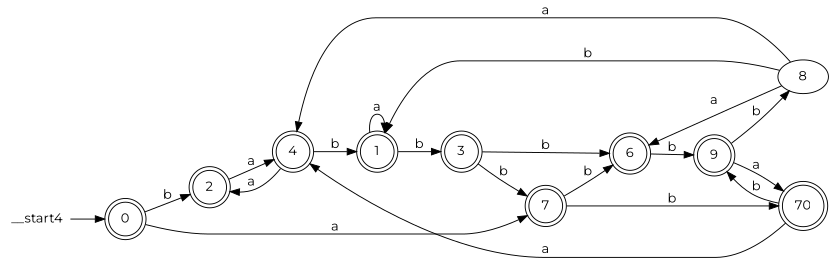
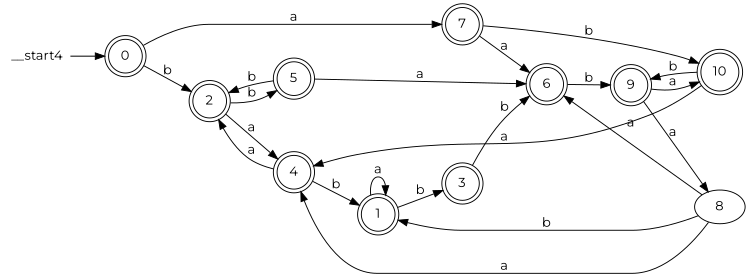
none -> (294, 79)
(756, 112) -> (673, 132)
(588, 172) -> (505, 46)
(498, 178) -> none
(803, 206) -> (720, 72)
